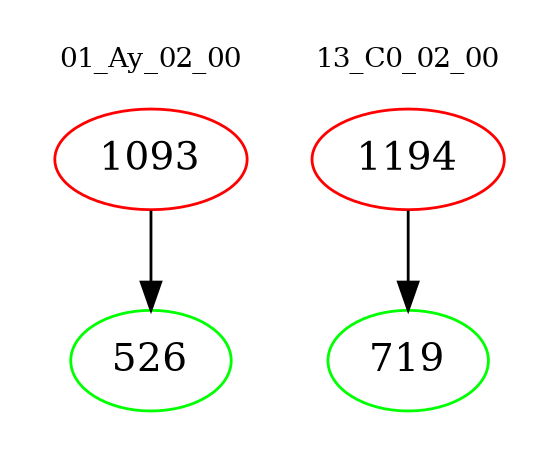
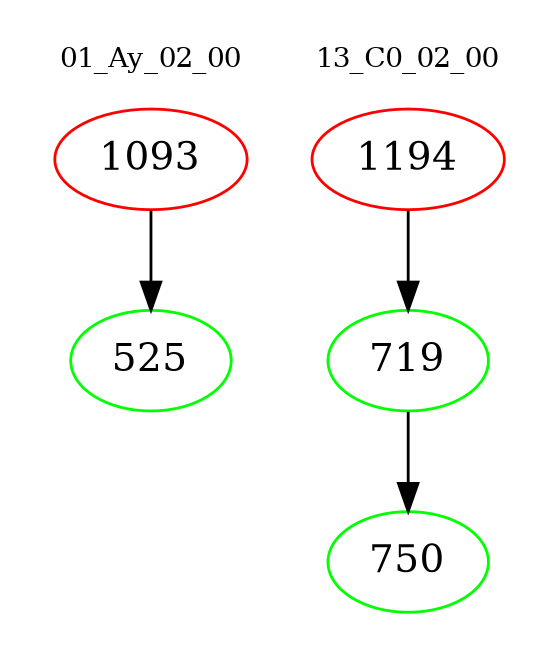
(151, 361) -> (151, 361)
none -> (408, 562)
